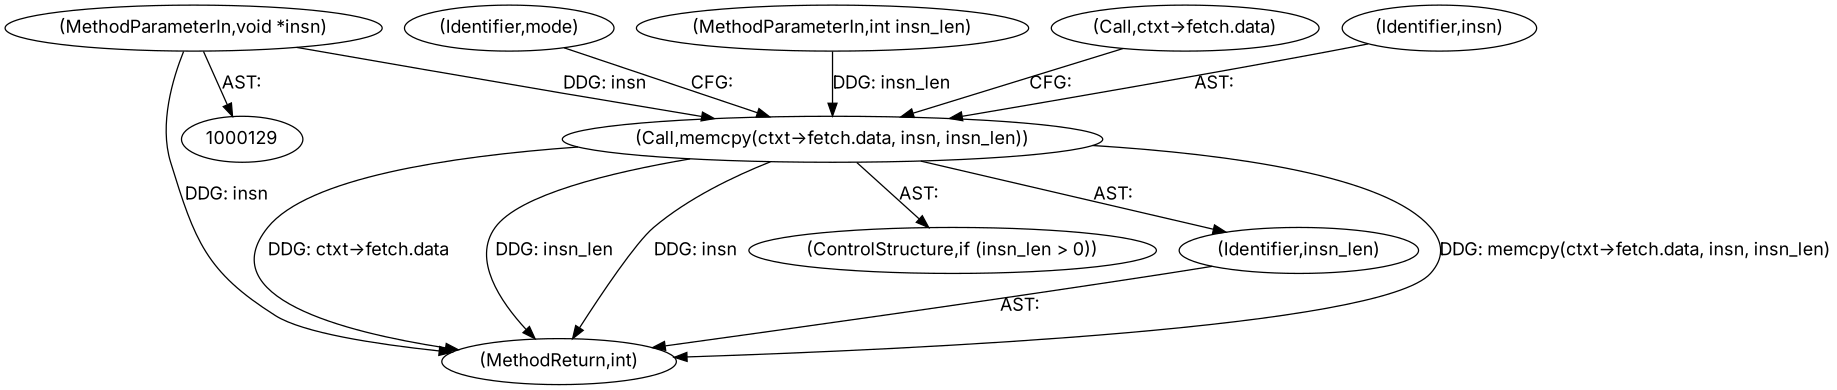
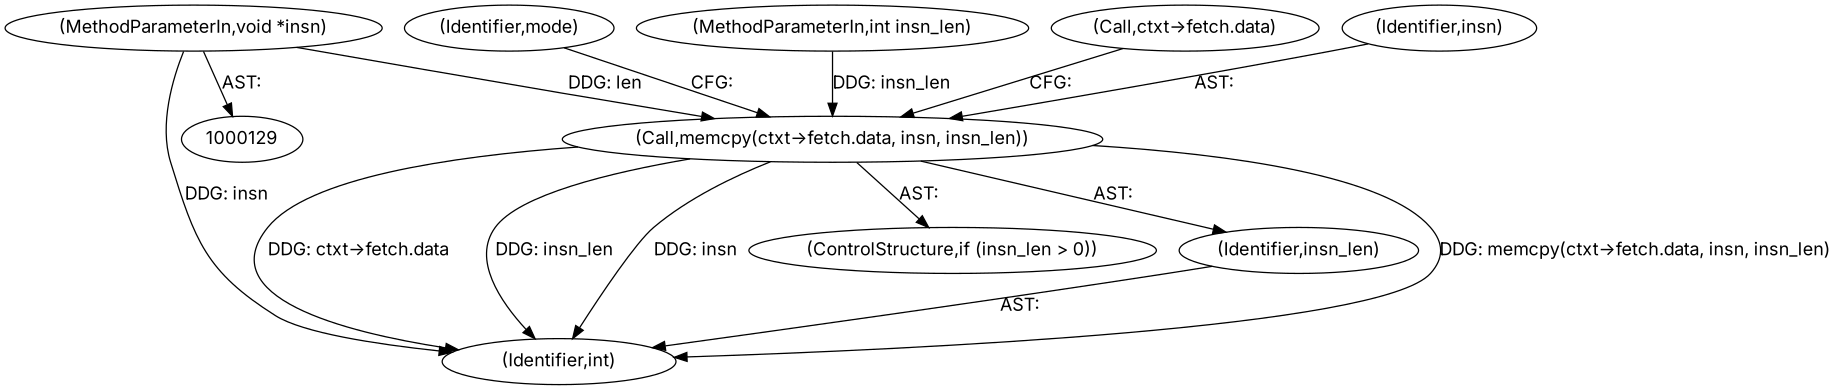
(605, 84) -> (605, 84)
(559, 362) -> (559, 362)
